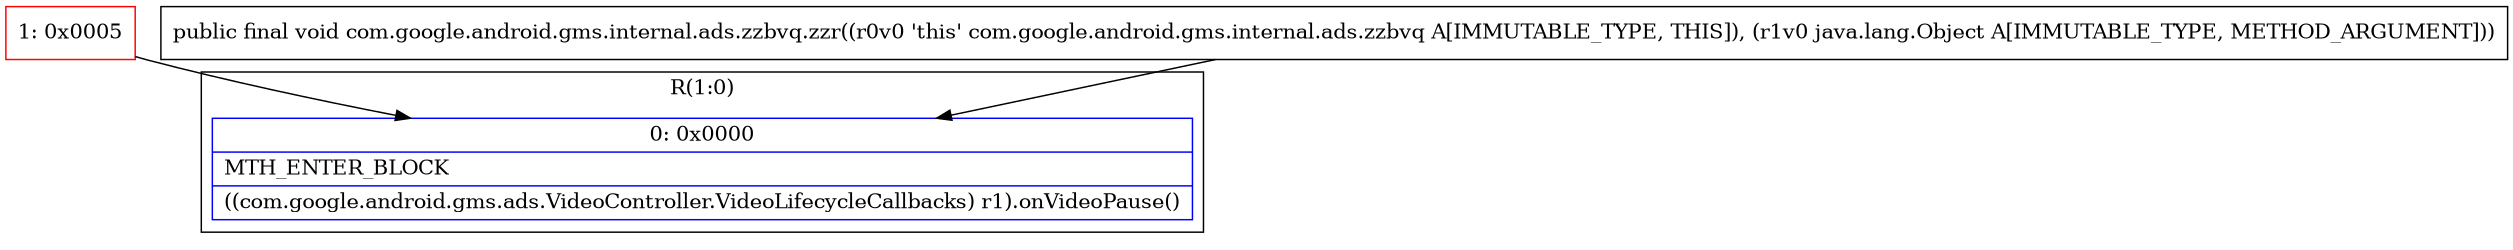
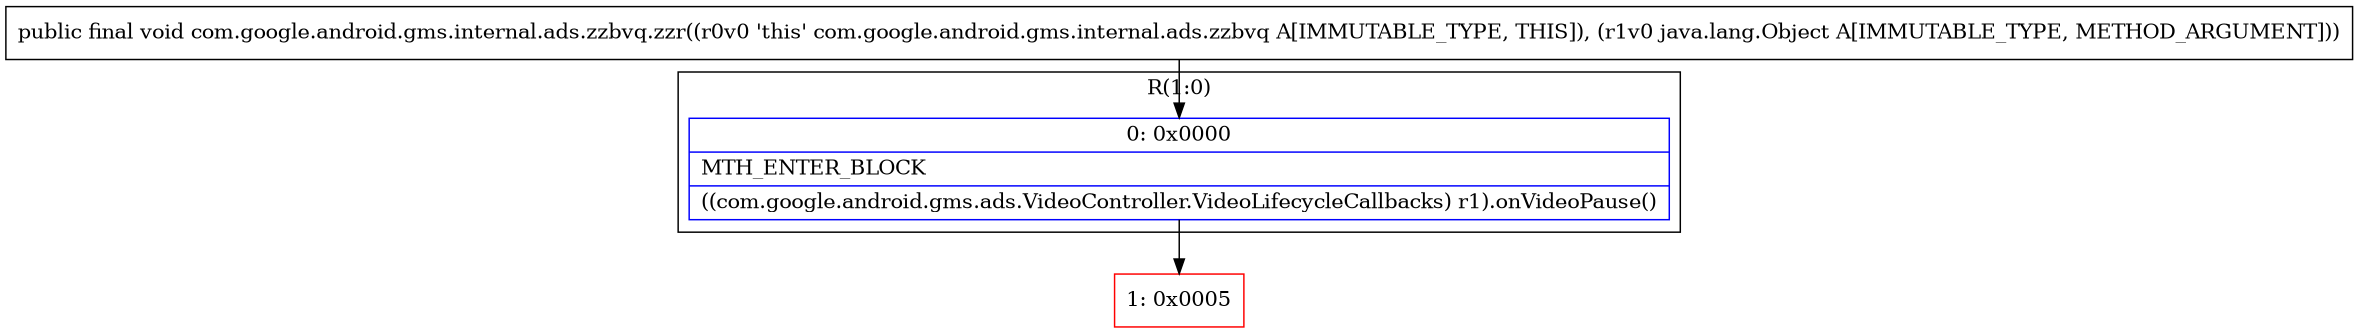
(265, 88) -> (1179, 241)
